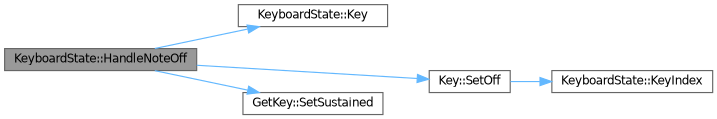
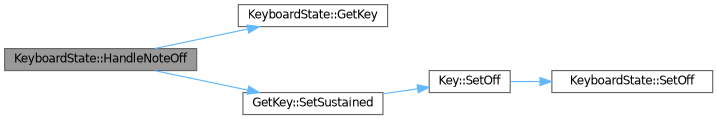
(313, 16) -> (313, 16)
(307, 72) -> (400, 91)
(632, 82) -> (632, 82)
